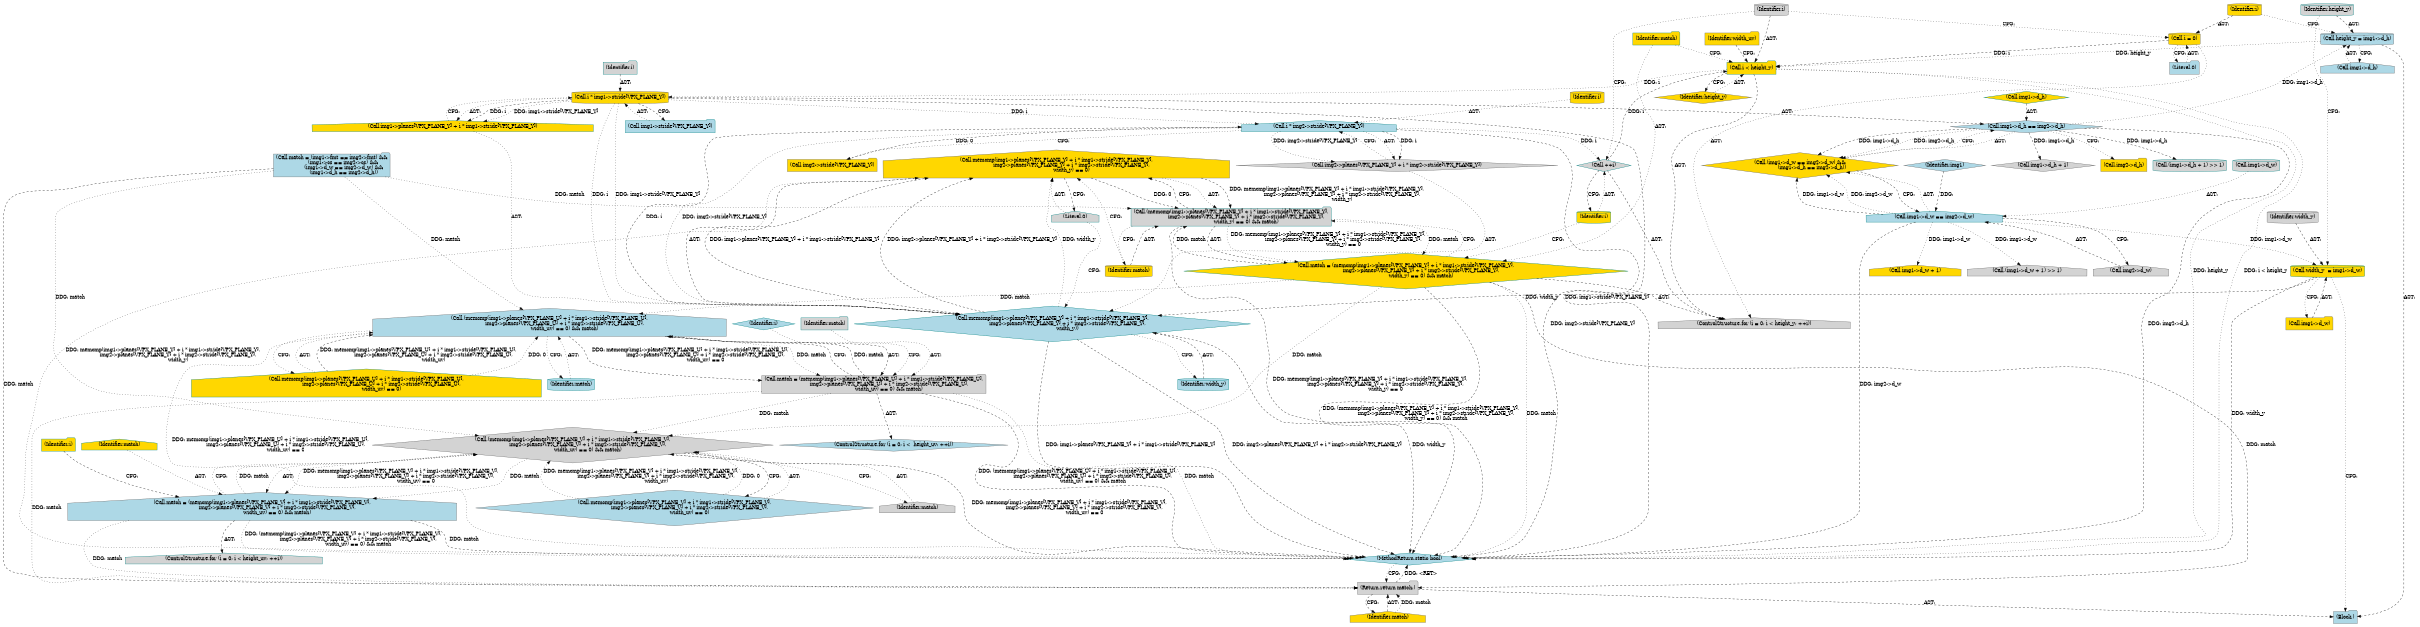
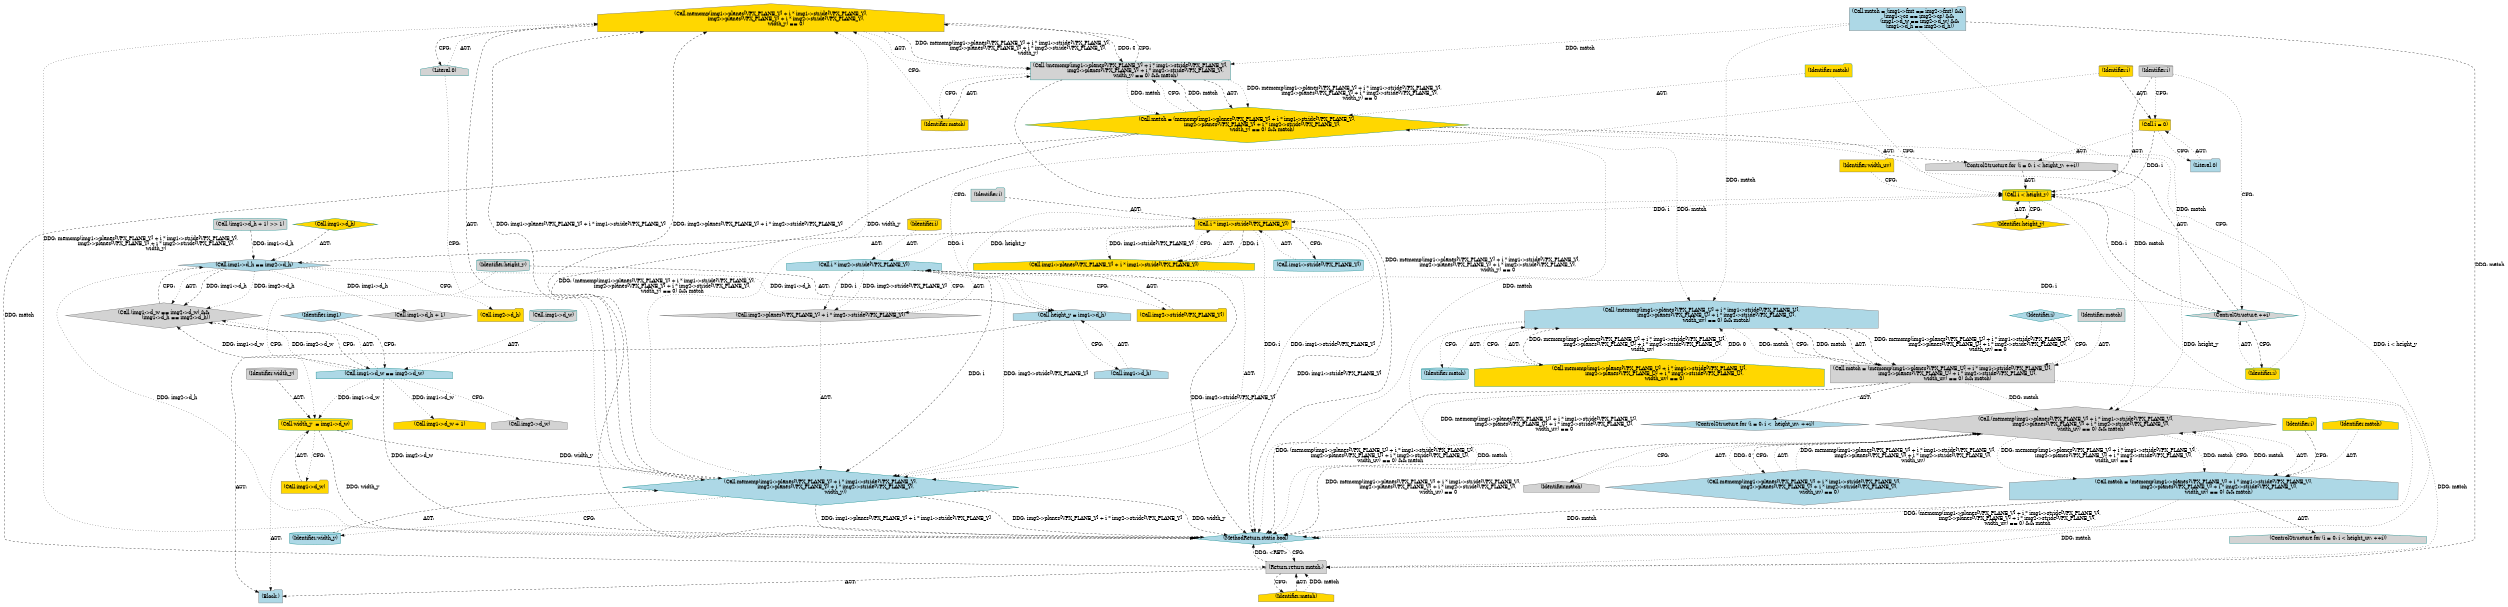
(2357, 39) -> (1072, 316)
(1741, 52) -> (1933, 192)
(1751, 68) -> (2027, 195)
(670, 127) -> (1319, 265)
(964, 141) -> (1153, 286)
(2115, 141) -> (252, 243)
(1952, 145) -> (168, 275)
(2034, 145) -> (336, 290)
(1604, 165) -> (2242, 316)
(1800, 165) -> (164, 316)
(1675, 182) -> (2024, 179)
(1948, 195) -> (391, 345)
(2072, 224) -> (460, 396)
(2056, 238) -> none
(2027, 271) -> none
(2352, 477) -> (277, 538)
(2124, 519) -> (330, 512)
